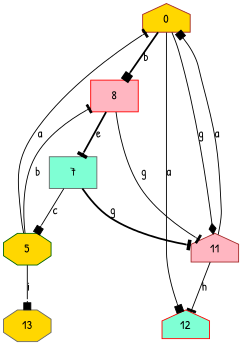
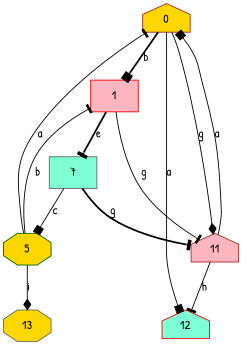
(114, 96) -> (114, 96)
(27, 282) -> (27, 282)
